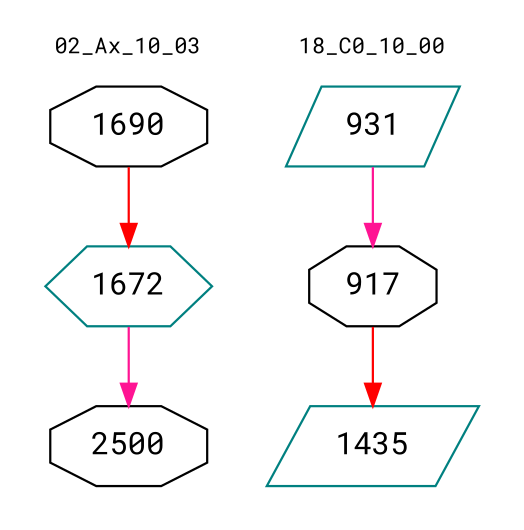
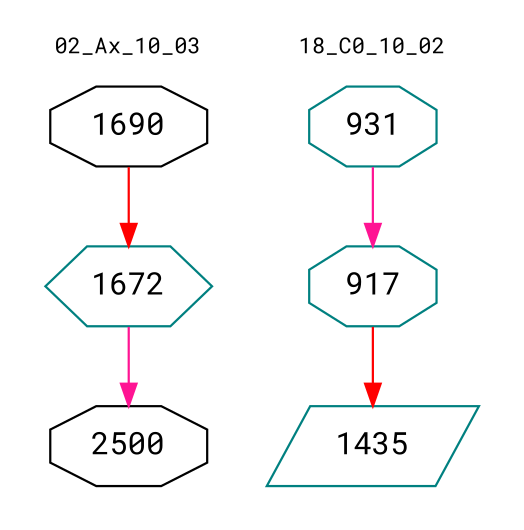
(373, 48) -> (373, 48)
(373, 127) -> (373, 127)
(373, 286) -> (373, 286)
